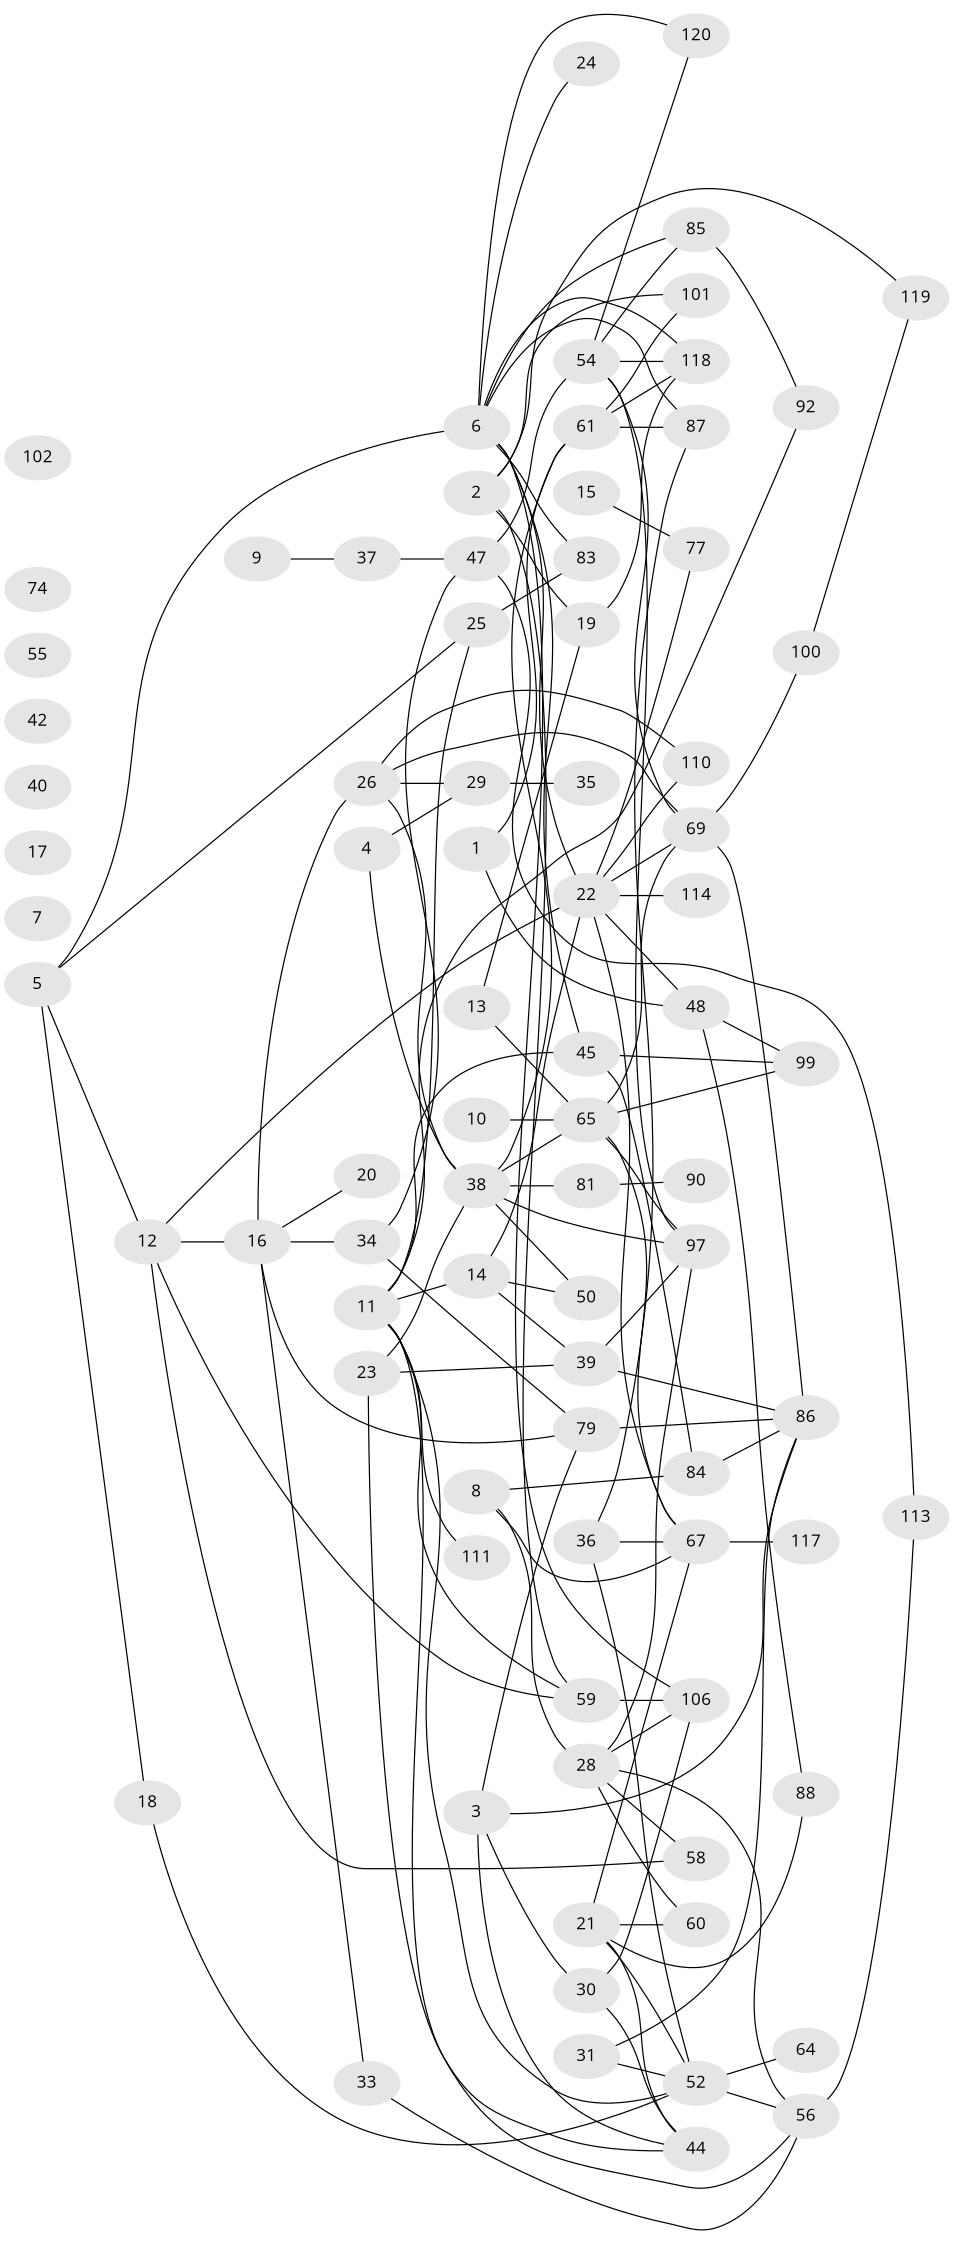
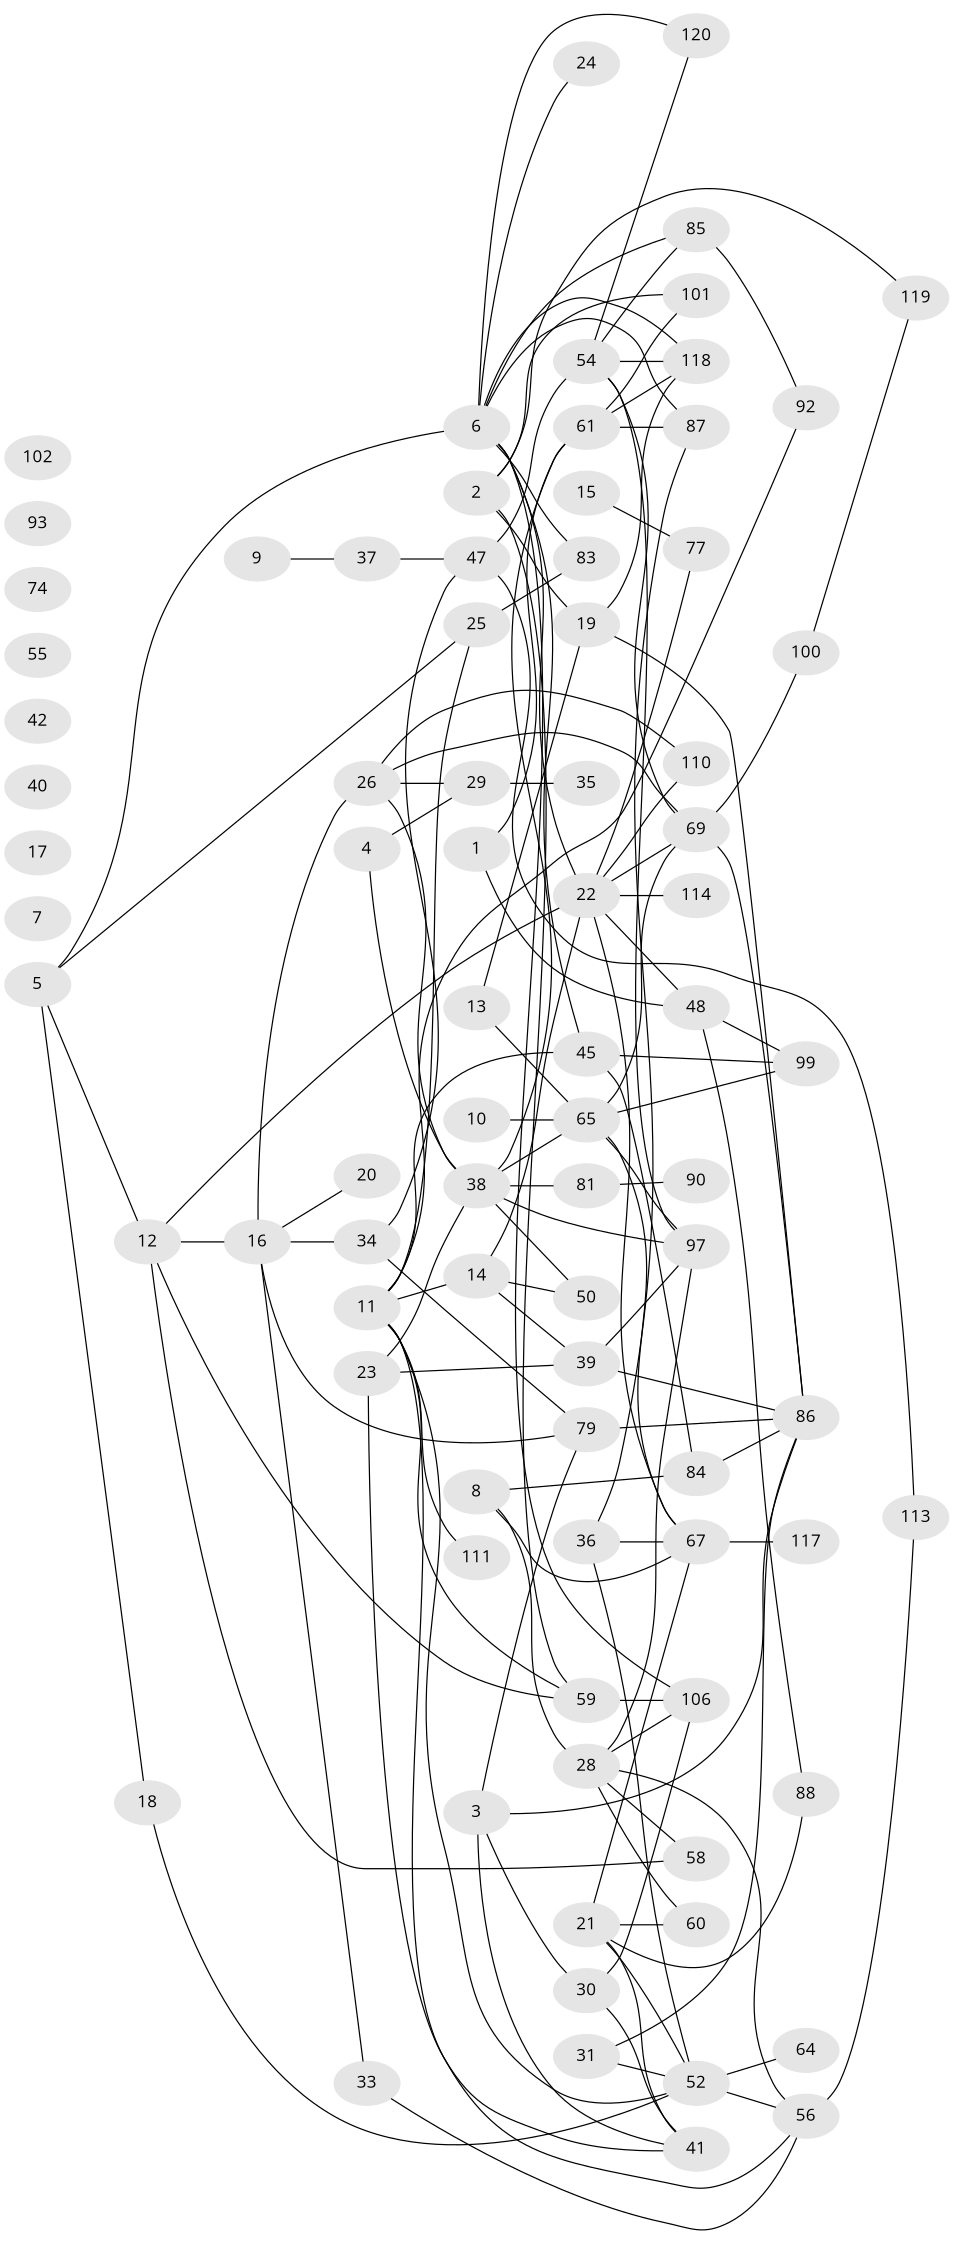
none -> (38, 524)
none -> (756, 947)
(696, 2149) -> (696, 2149)
